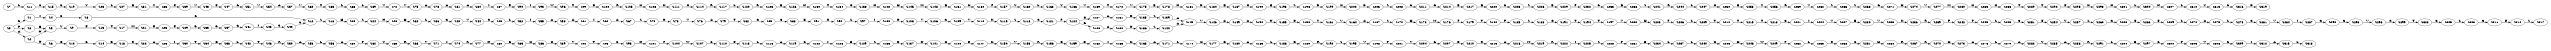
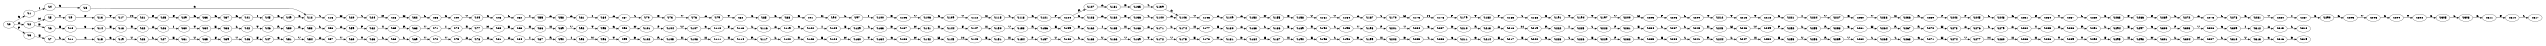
(39, 29) -> (39, 37)
